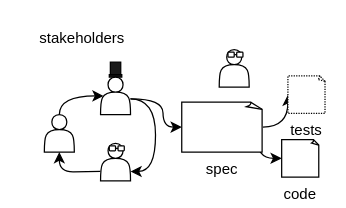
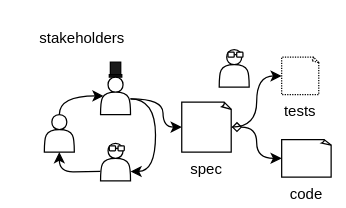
(307, 94) -> (301, 76)
(223, 127) -> (207, 127)
(301, 158) -> (307, 158)
